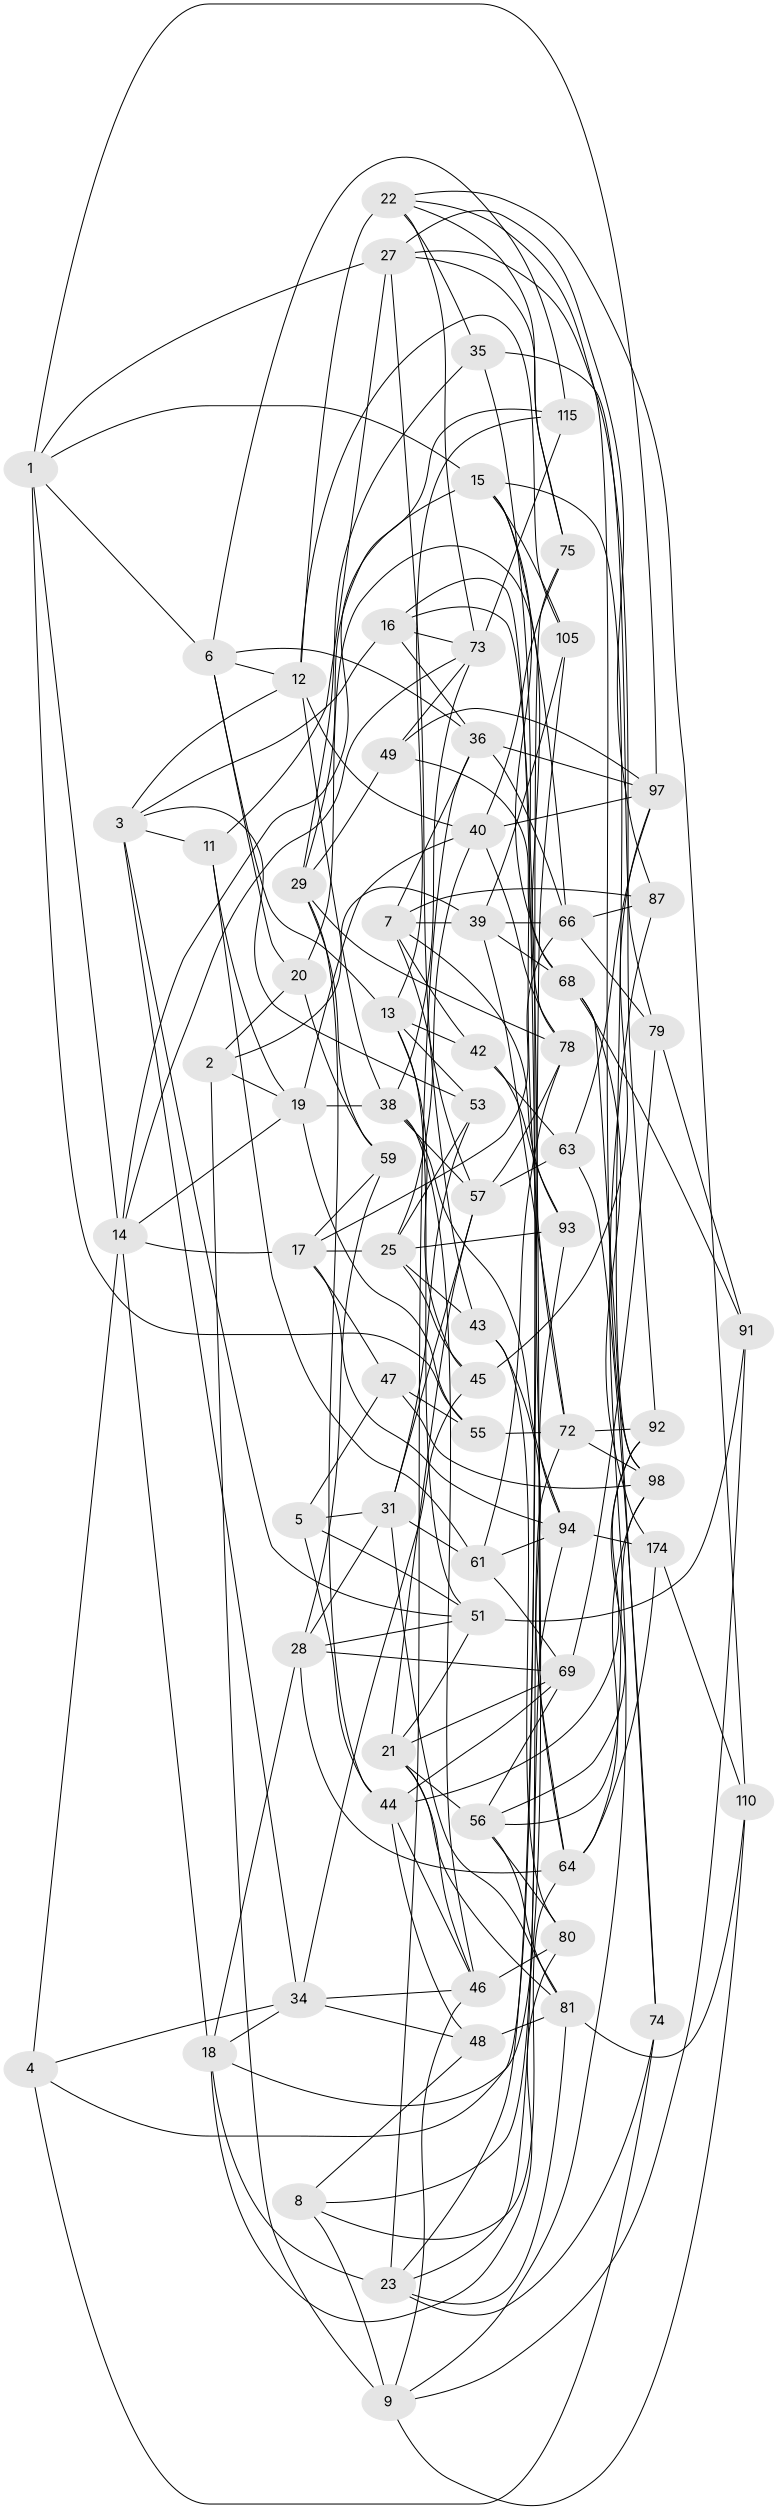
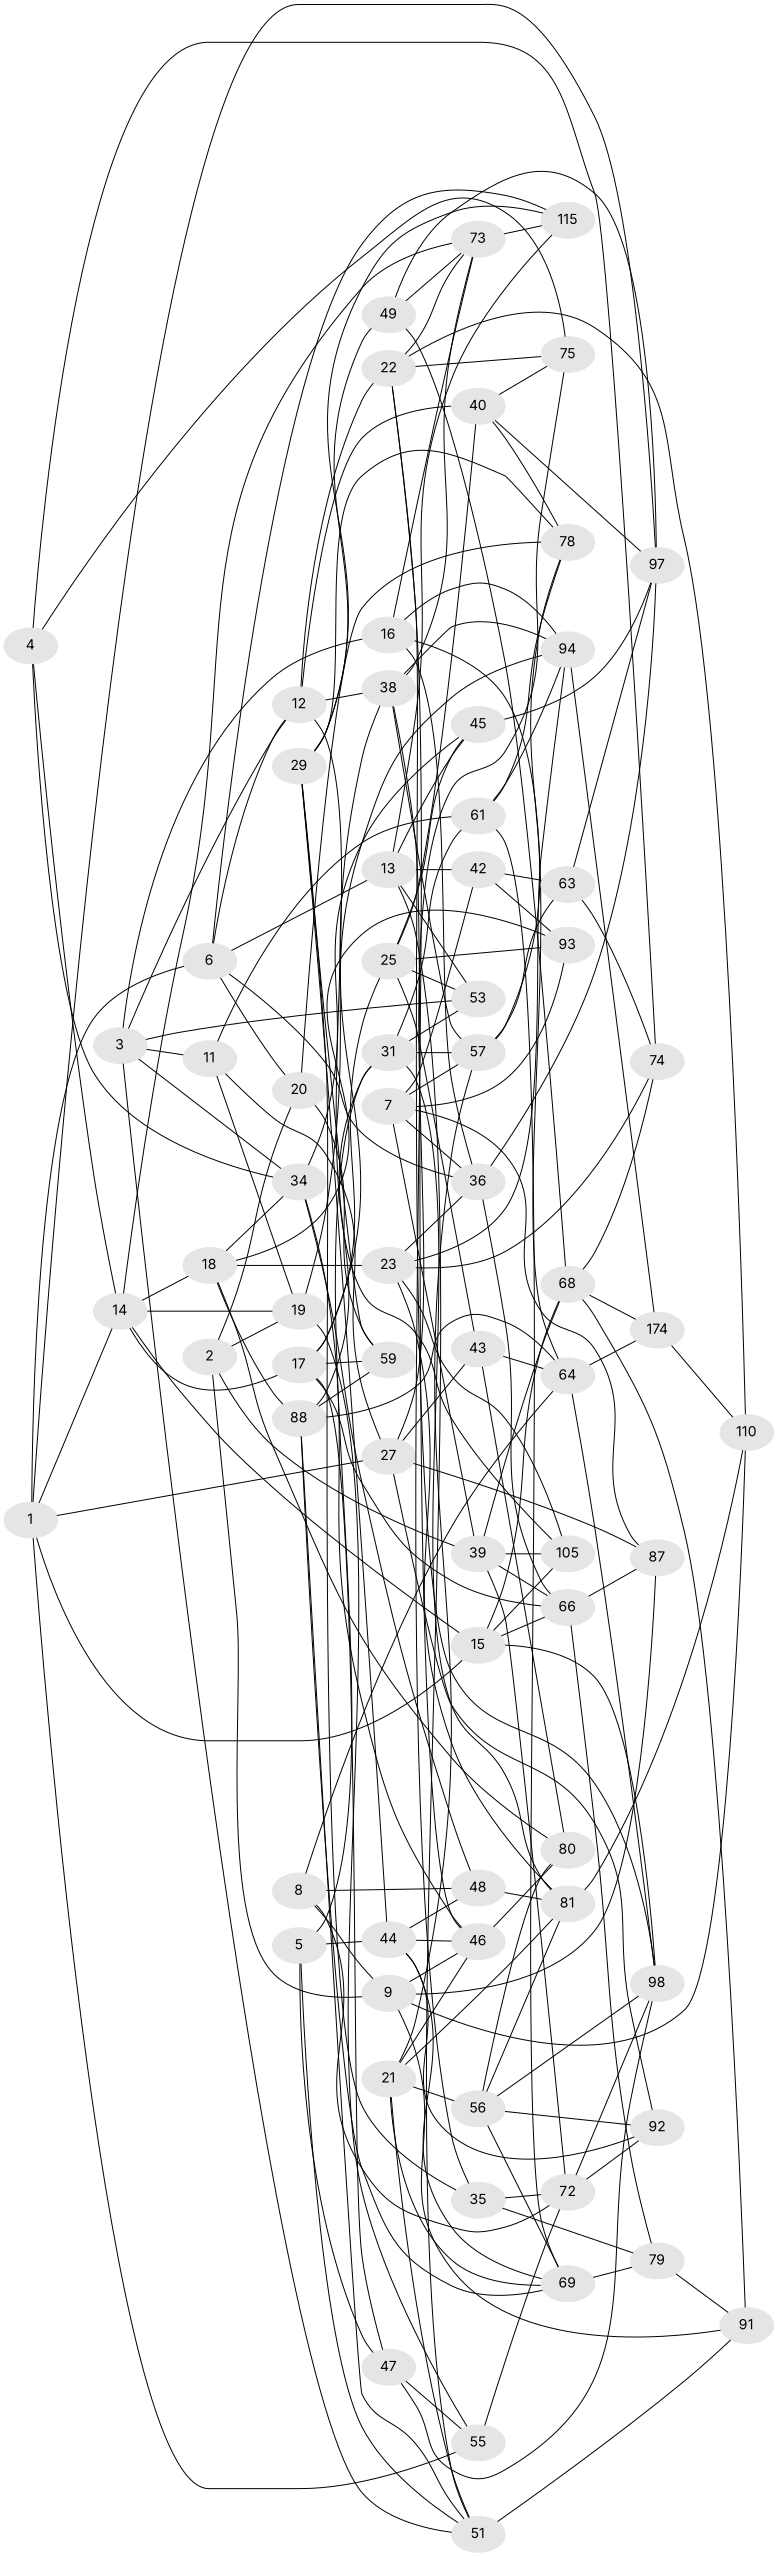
(350, 924) -> none
(299, 1650) -> (299, 1419)
